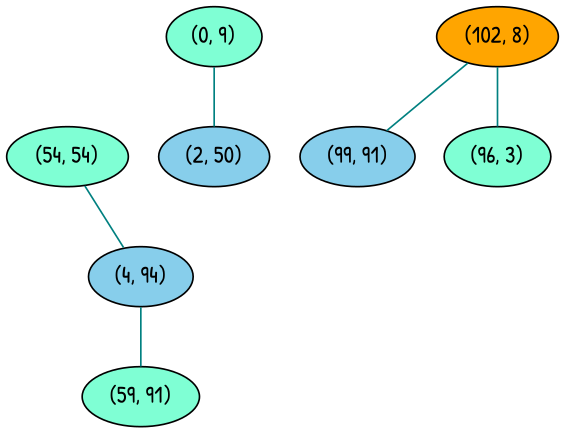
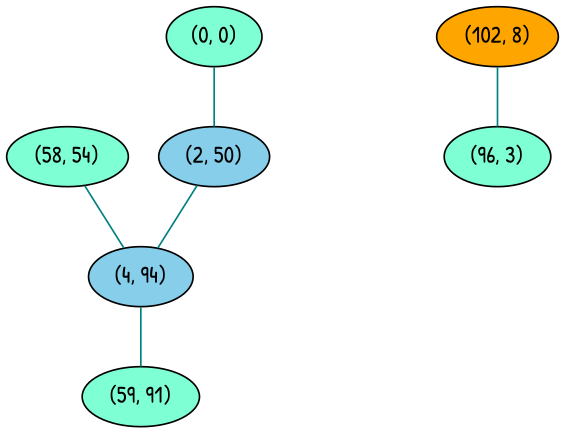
(214, 37) -> (214, 37)
(68, 157) -> (68, 157)
(358, 157) -> none
none -> (177, 217)
